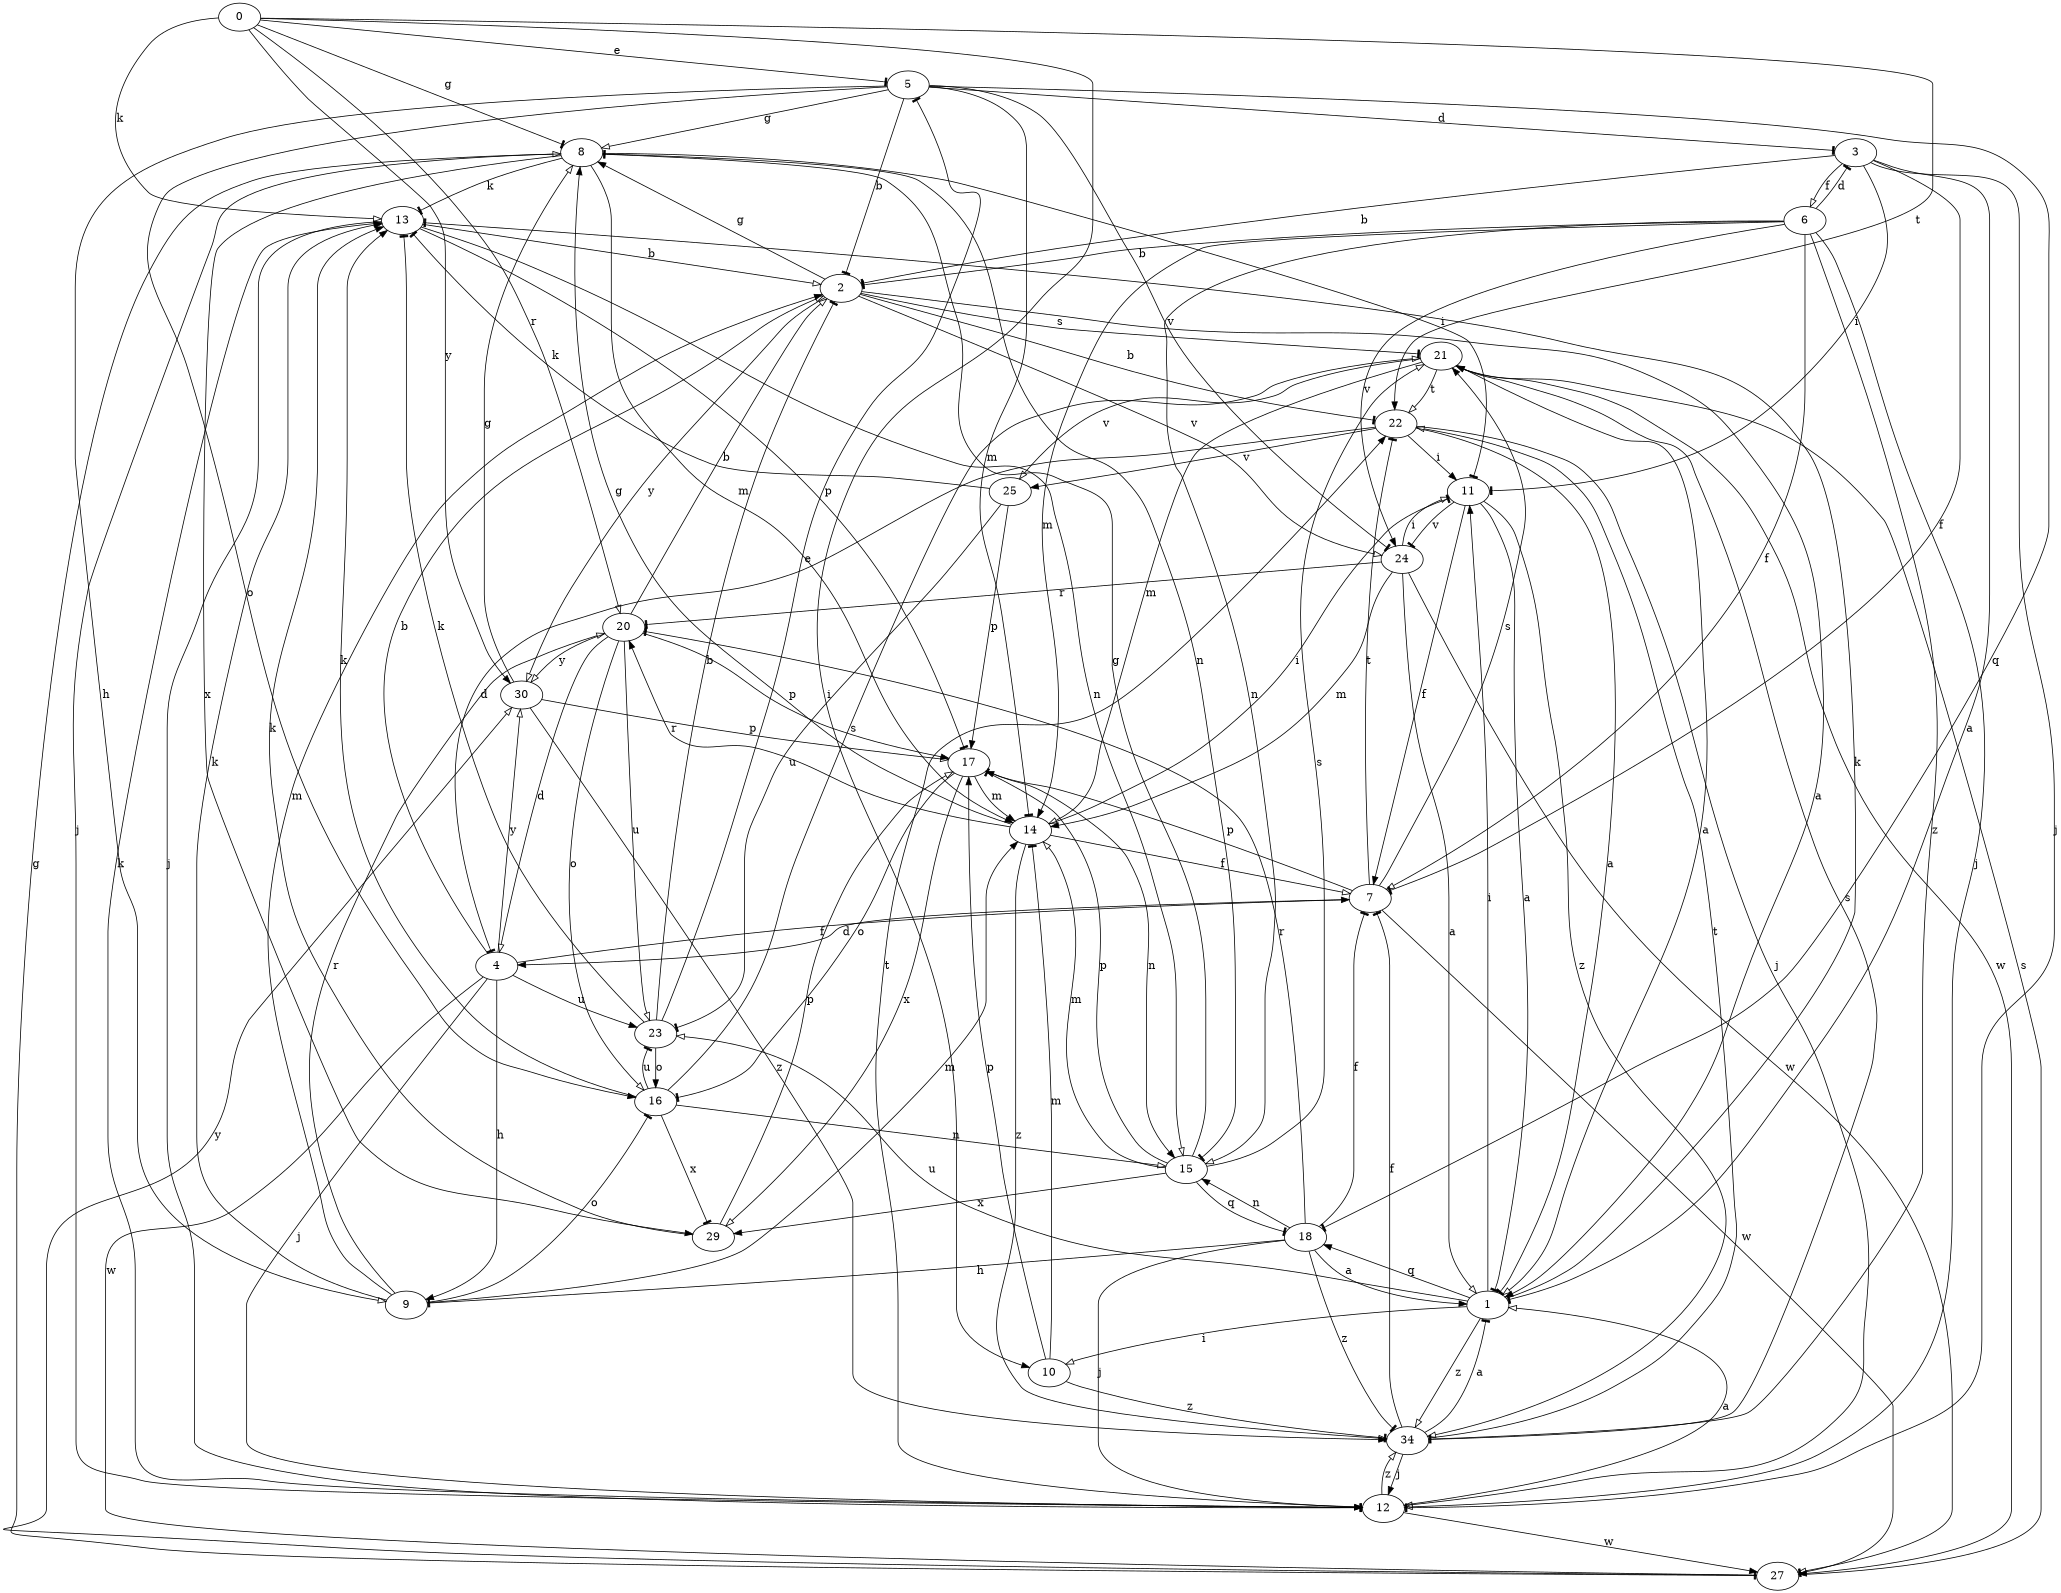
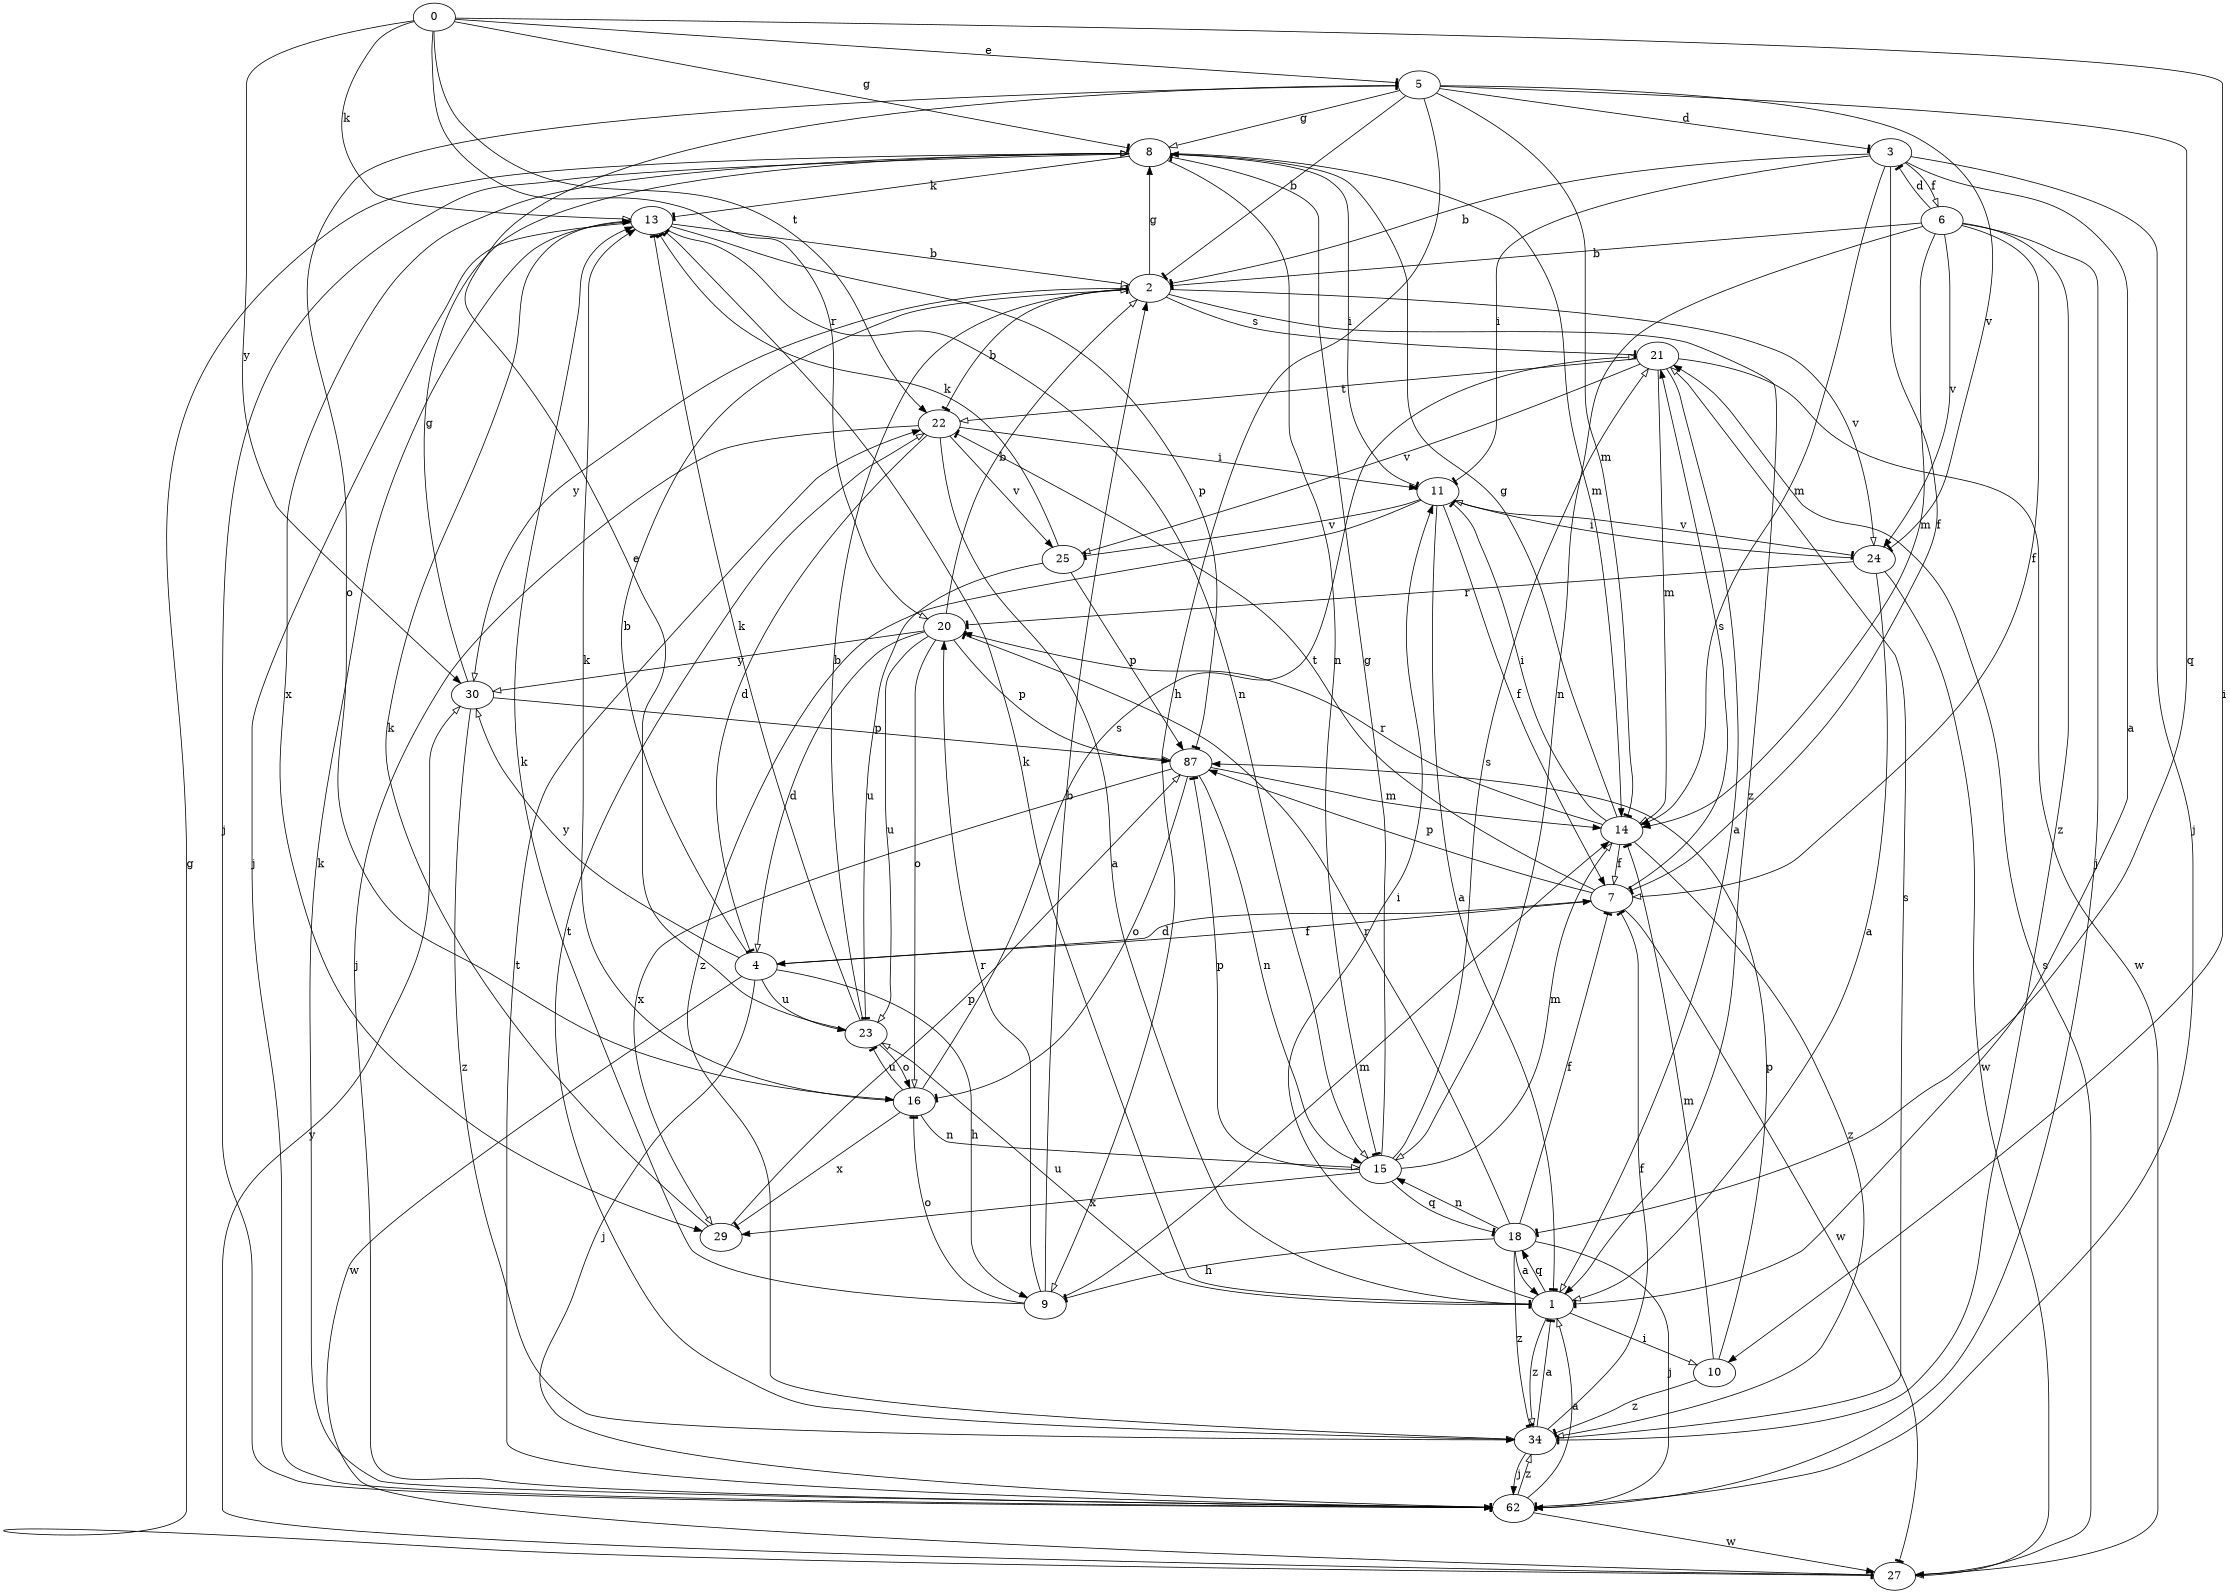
none -> (1255, 532)
(1265, 747) -> (1796, 474)
(969, 763) -> (1191, 763)
(297, 797) -> (1070, 797)
(1819, 797) -> (1751, 797)
(346, 922) -> (976, 961)
(1383, 1508) -> (1514, 1508)
